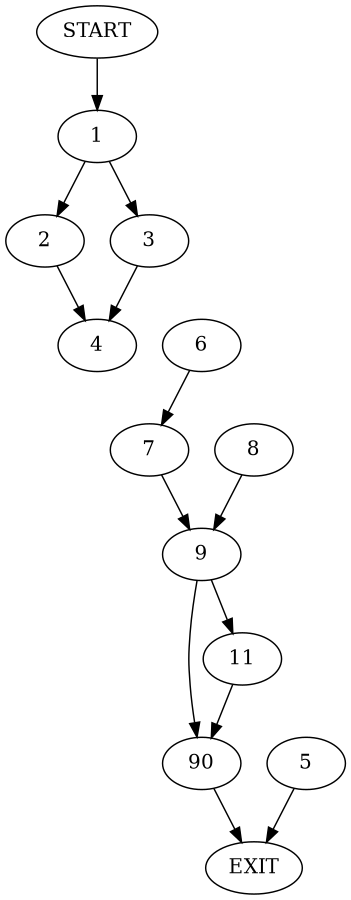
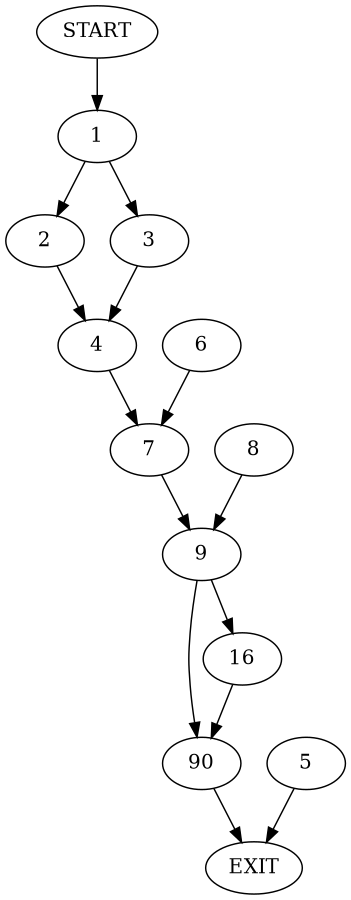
none -> (120, 391)
(242, 659) -> (242, 659)
